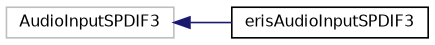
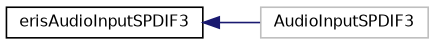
(211, 23) -> (240, 23)
